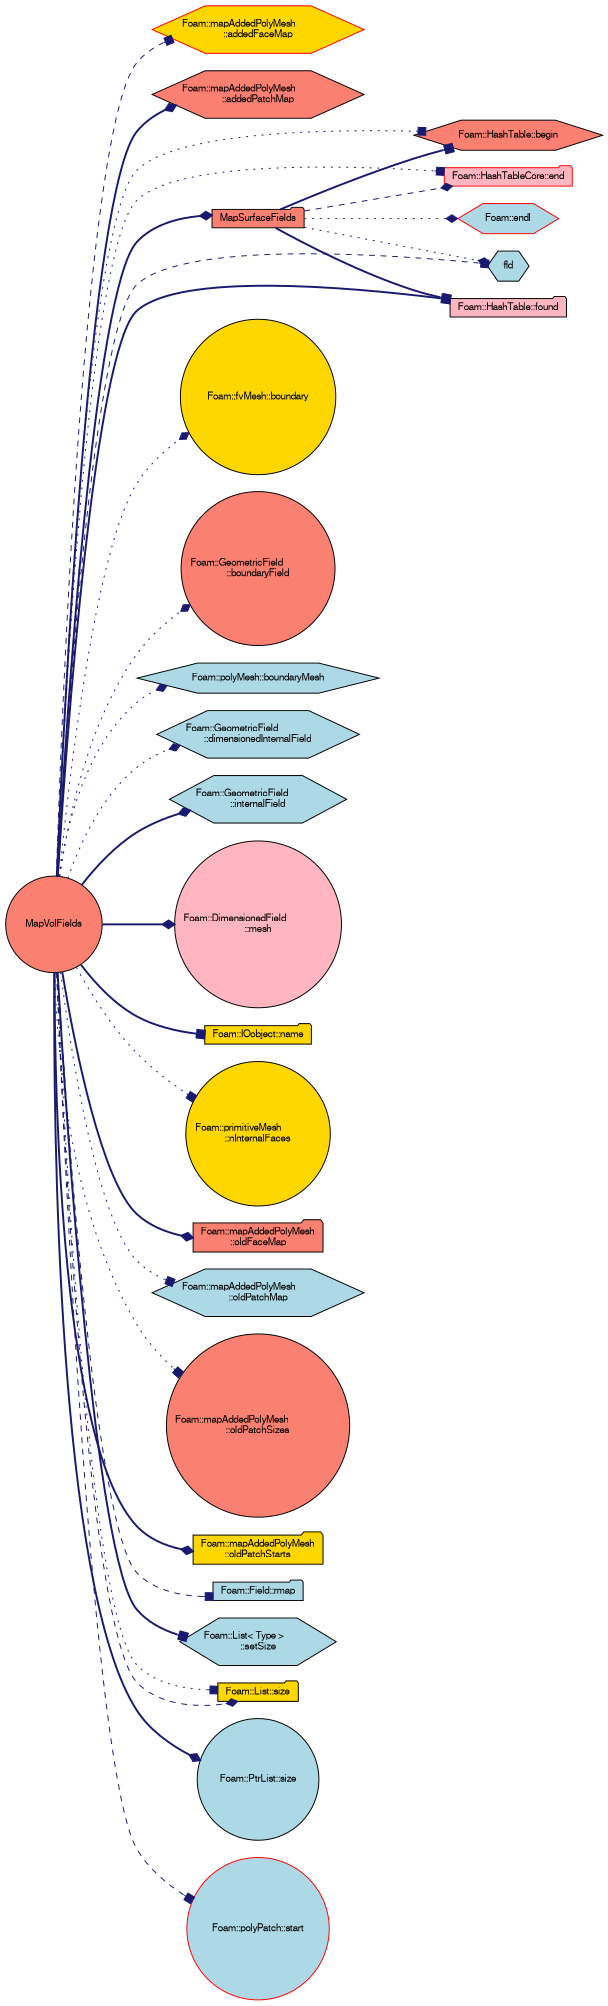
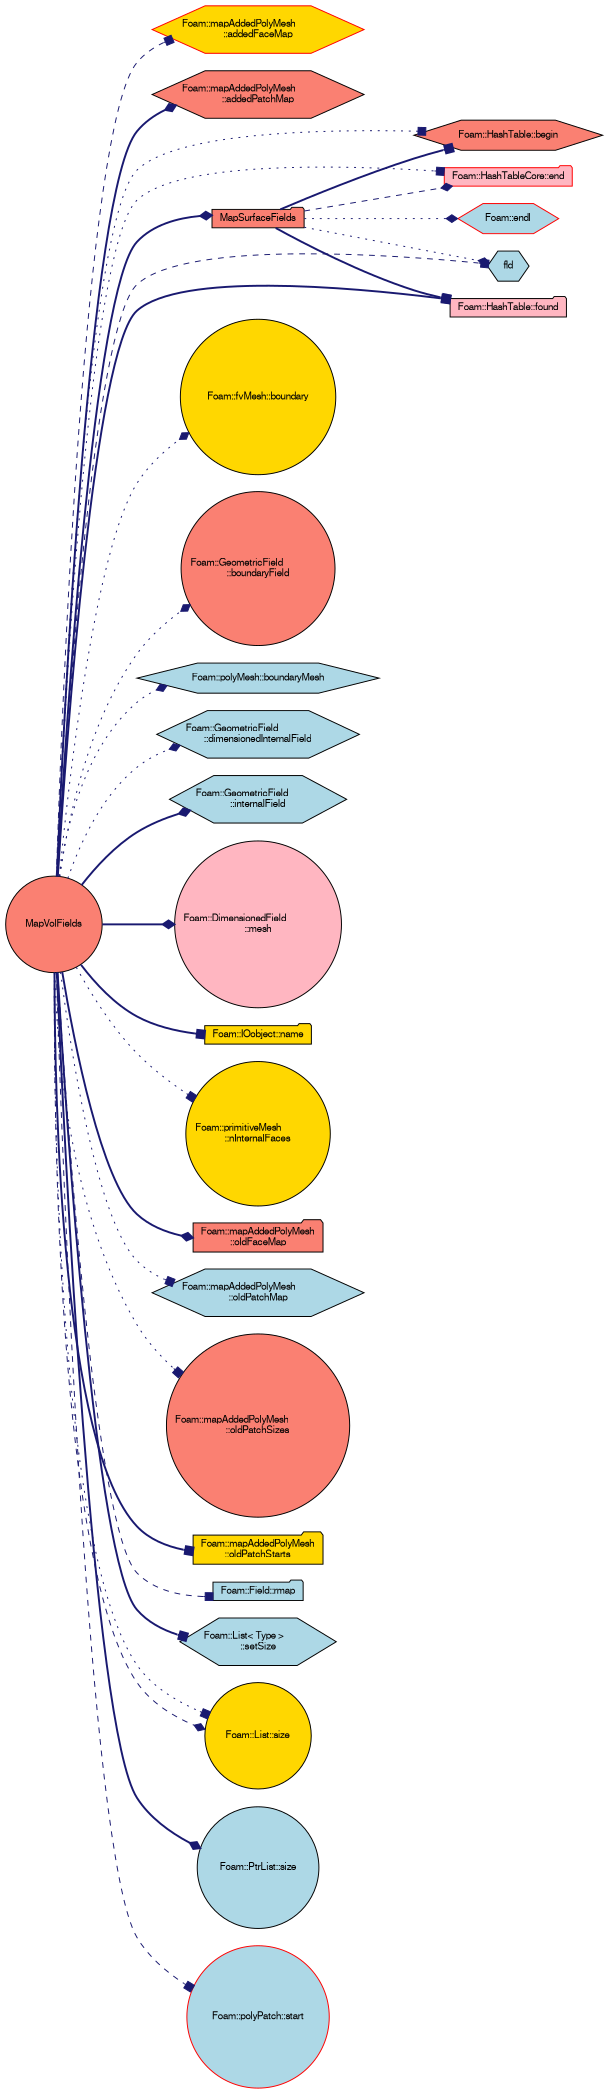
(69, 1281) -> (69, 1282)
(258, 1692) -> (258, 1736)
